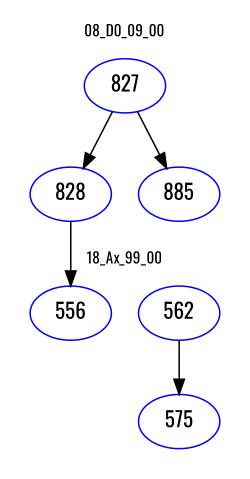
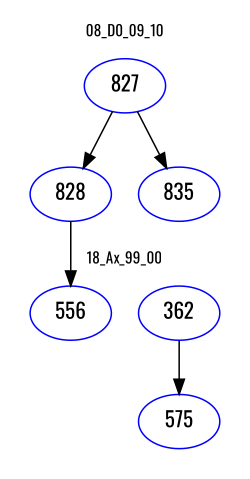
(125, 32) -> (125, 32)
(179, 194) -> (179, 194)
(179, 313) -> (179, 313)
